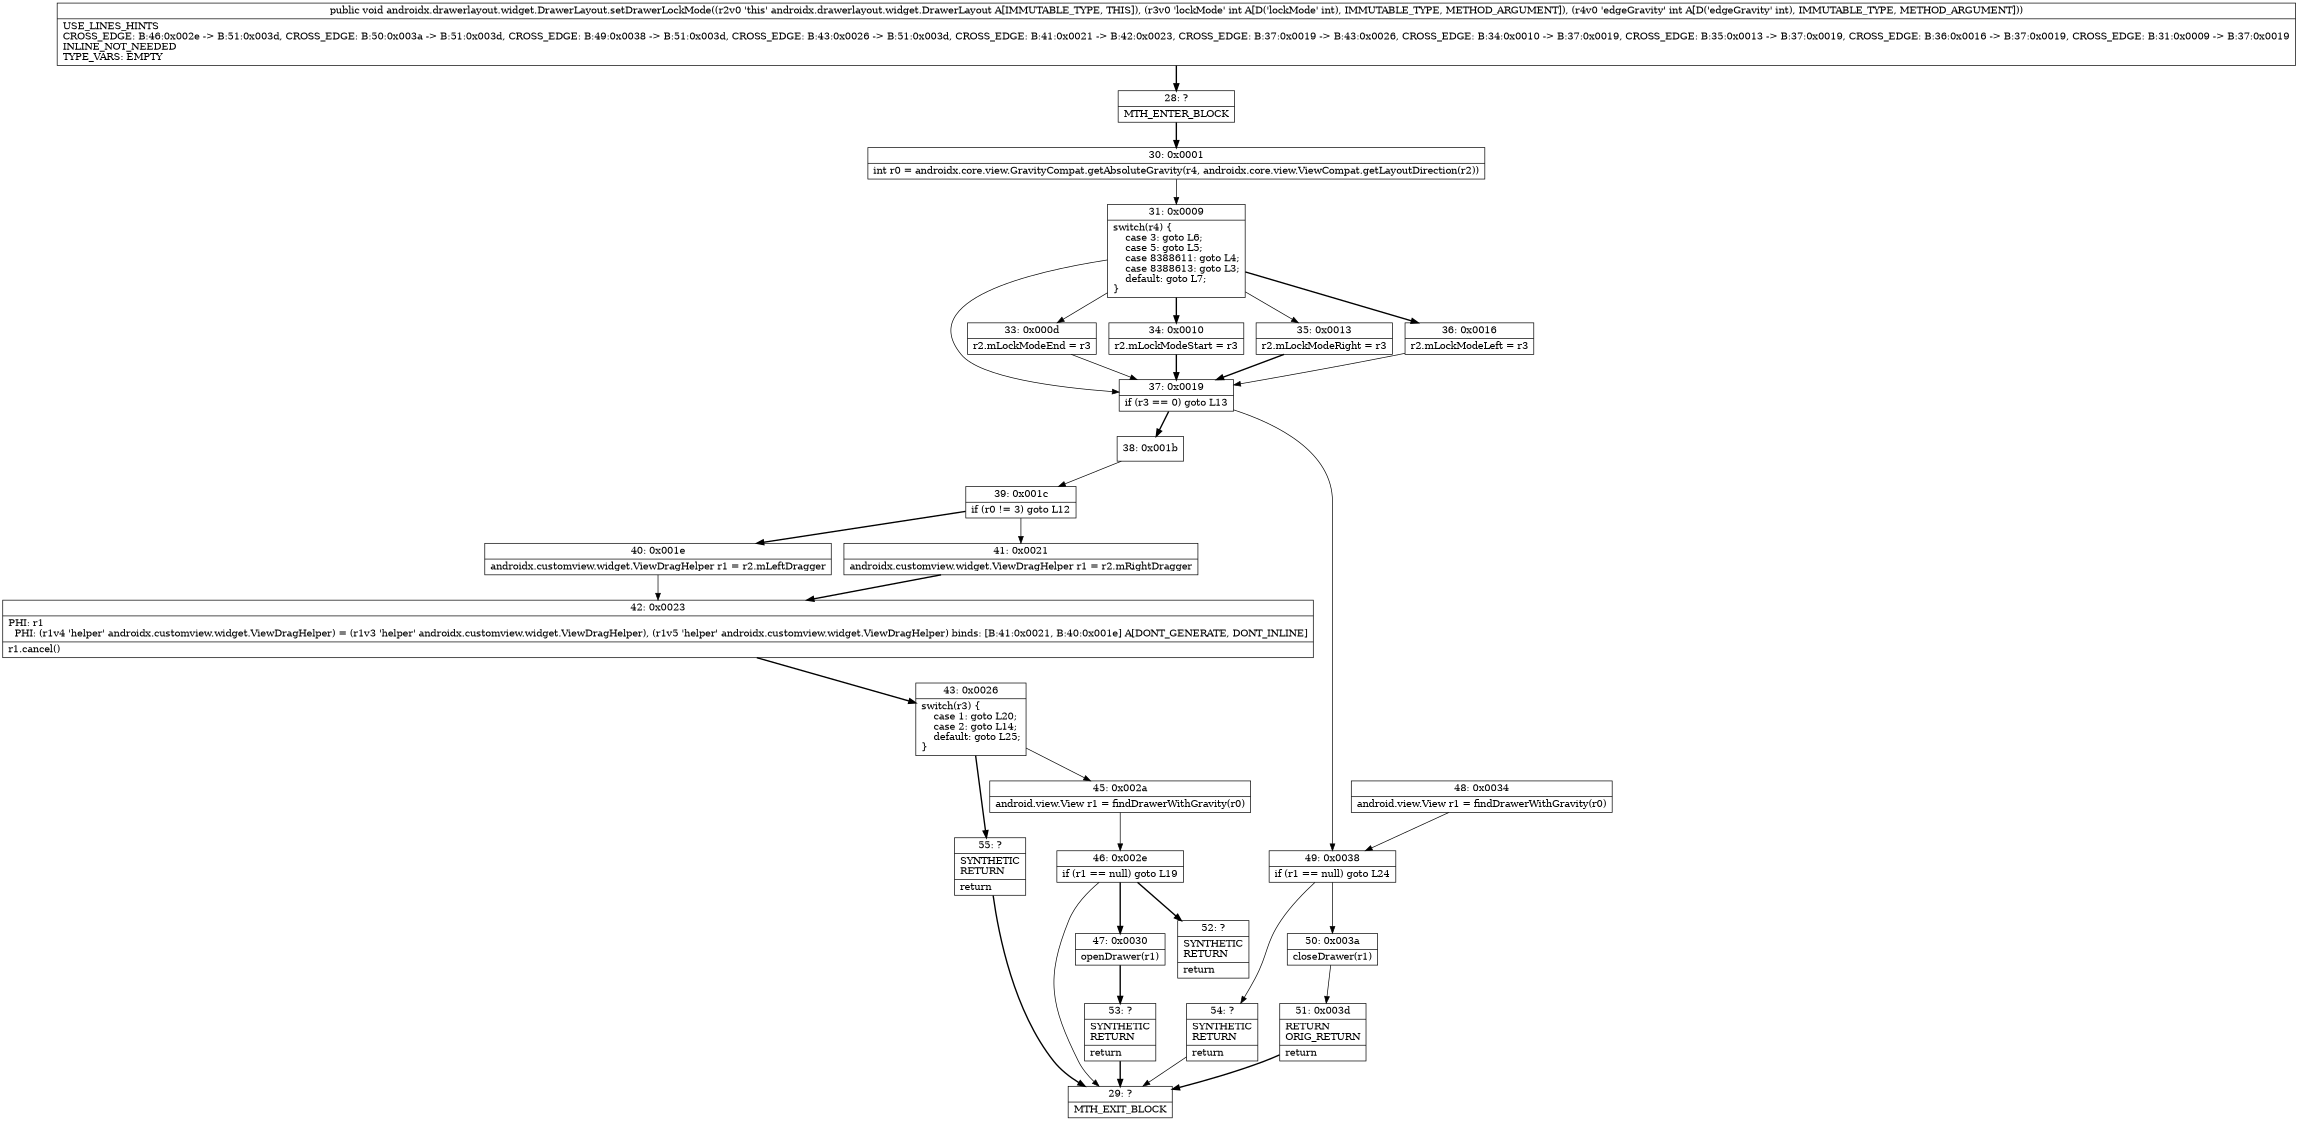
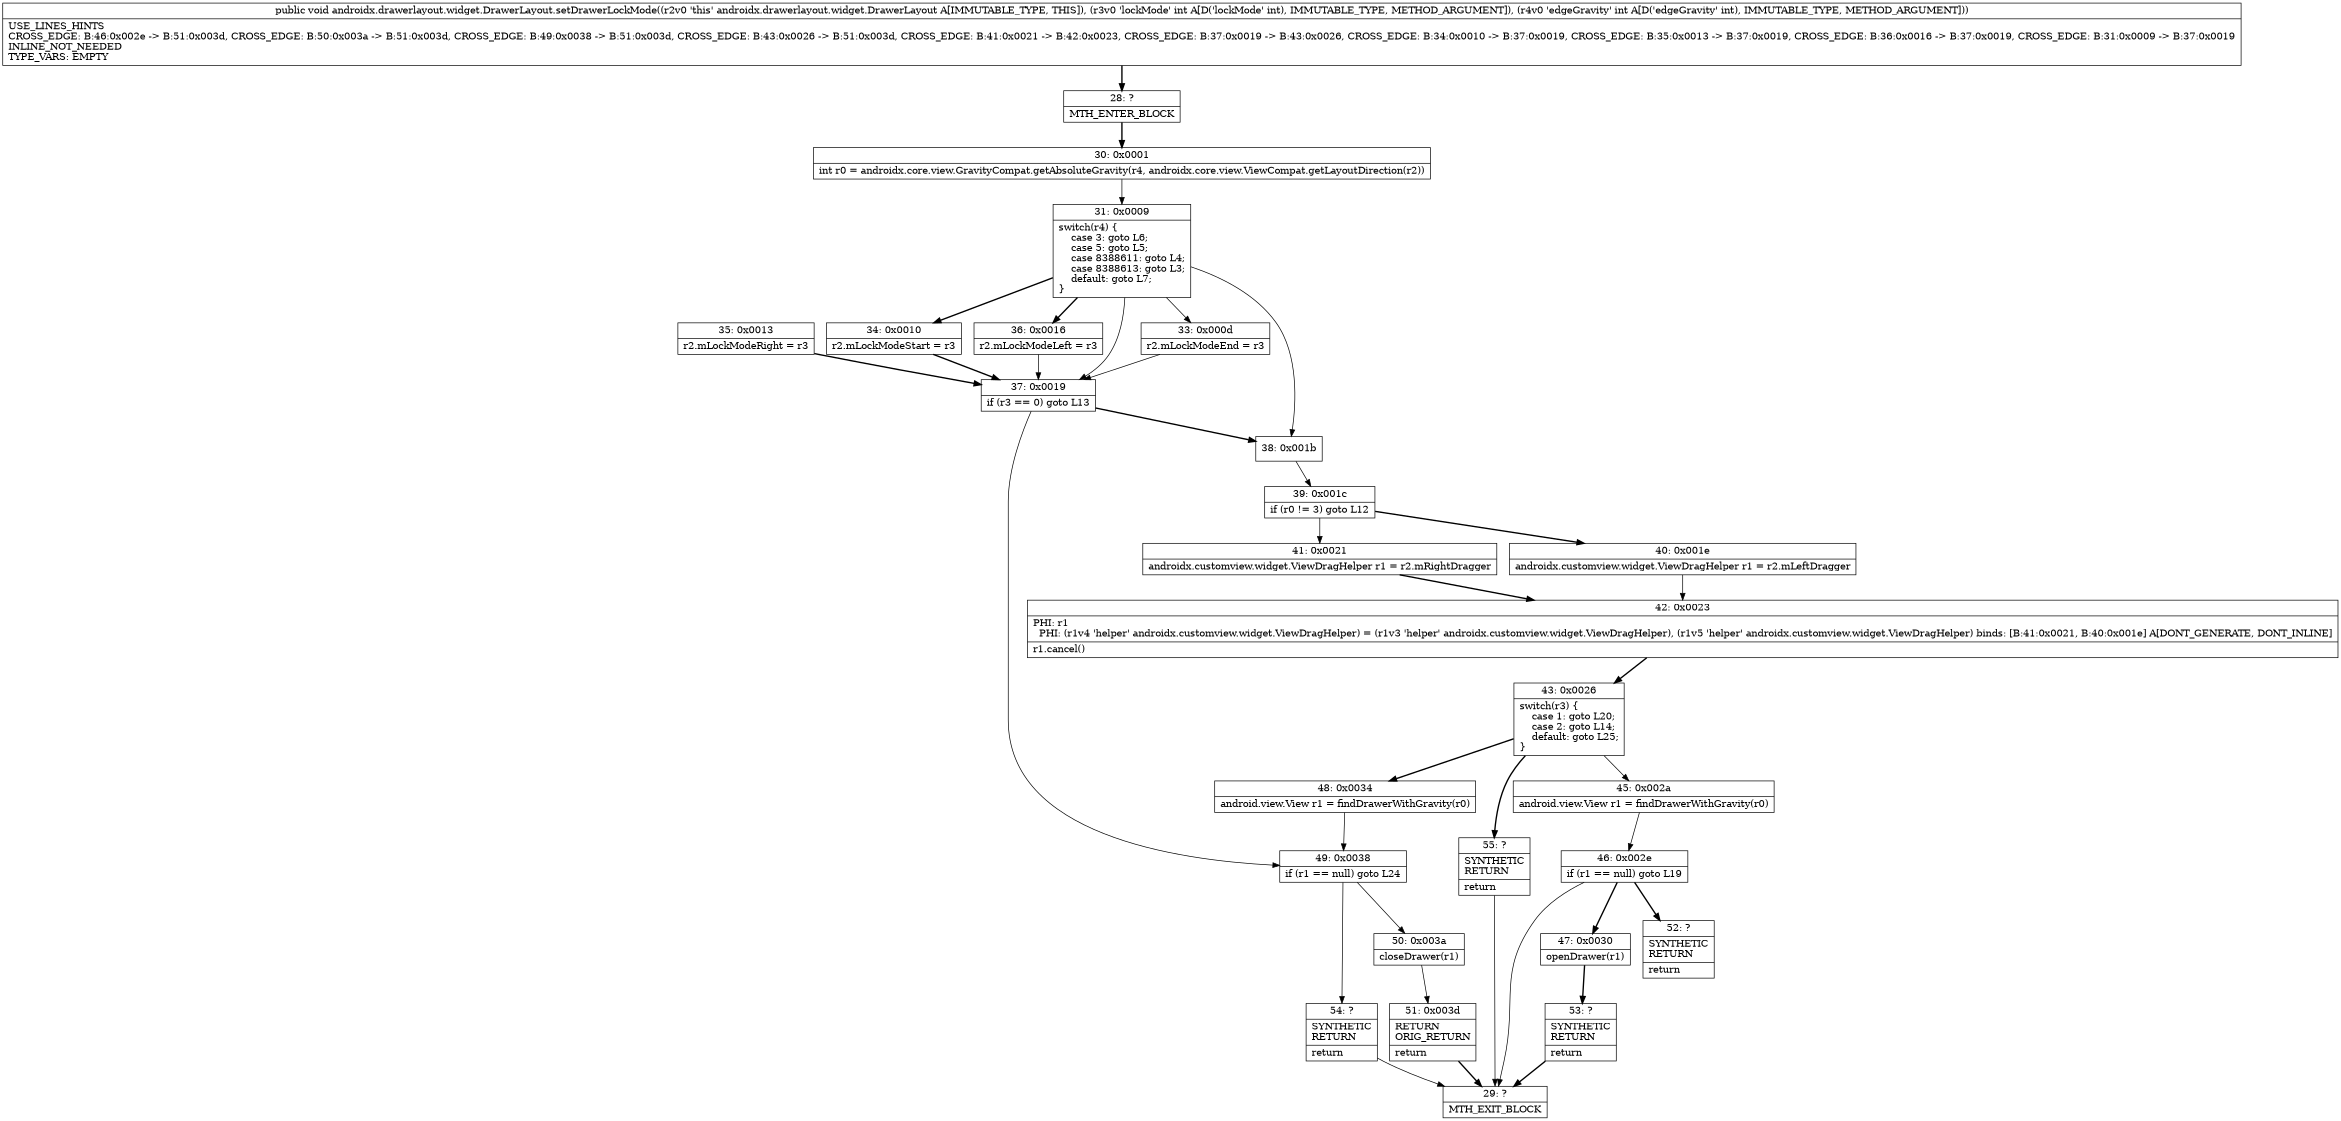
(1269, 306) -> (1278, 326)
none -> (1455, 759)
(1019, 998) -> (1495, 987)
